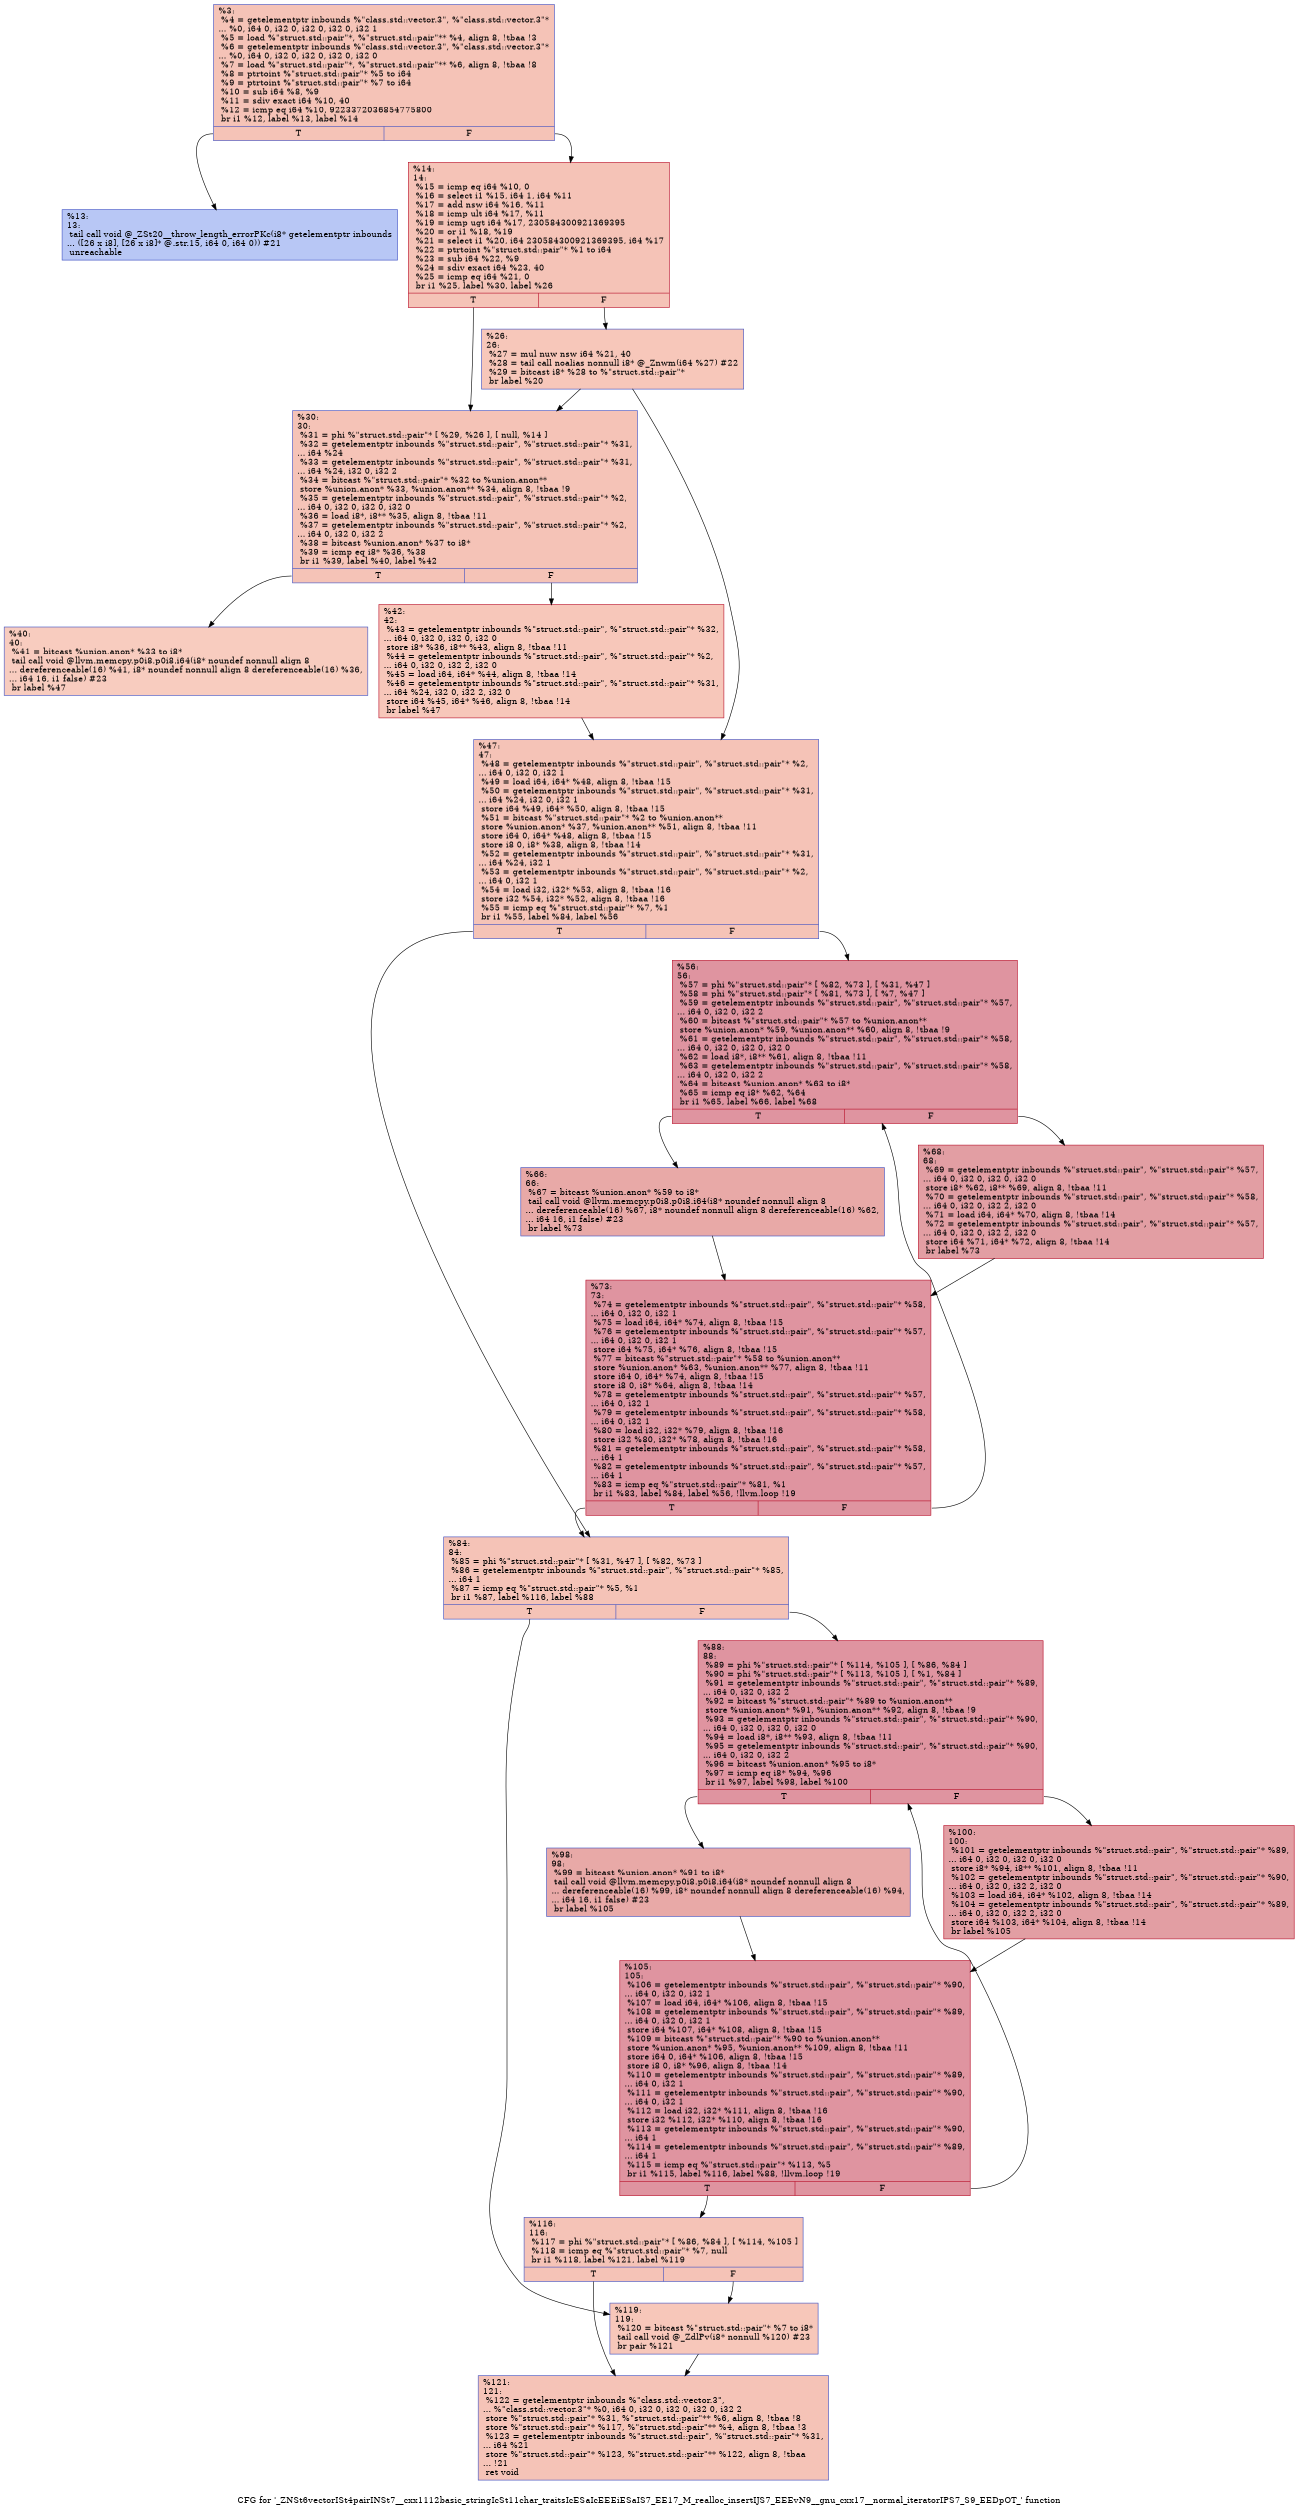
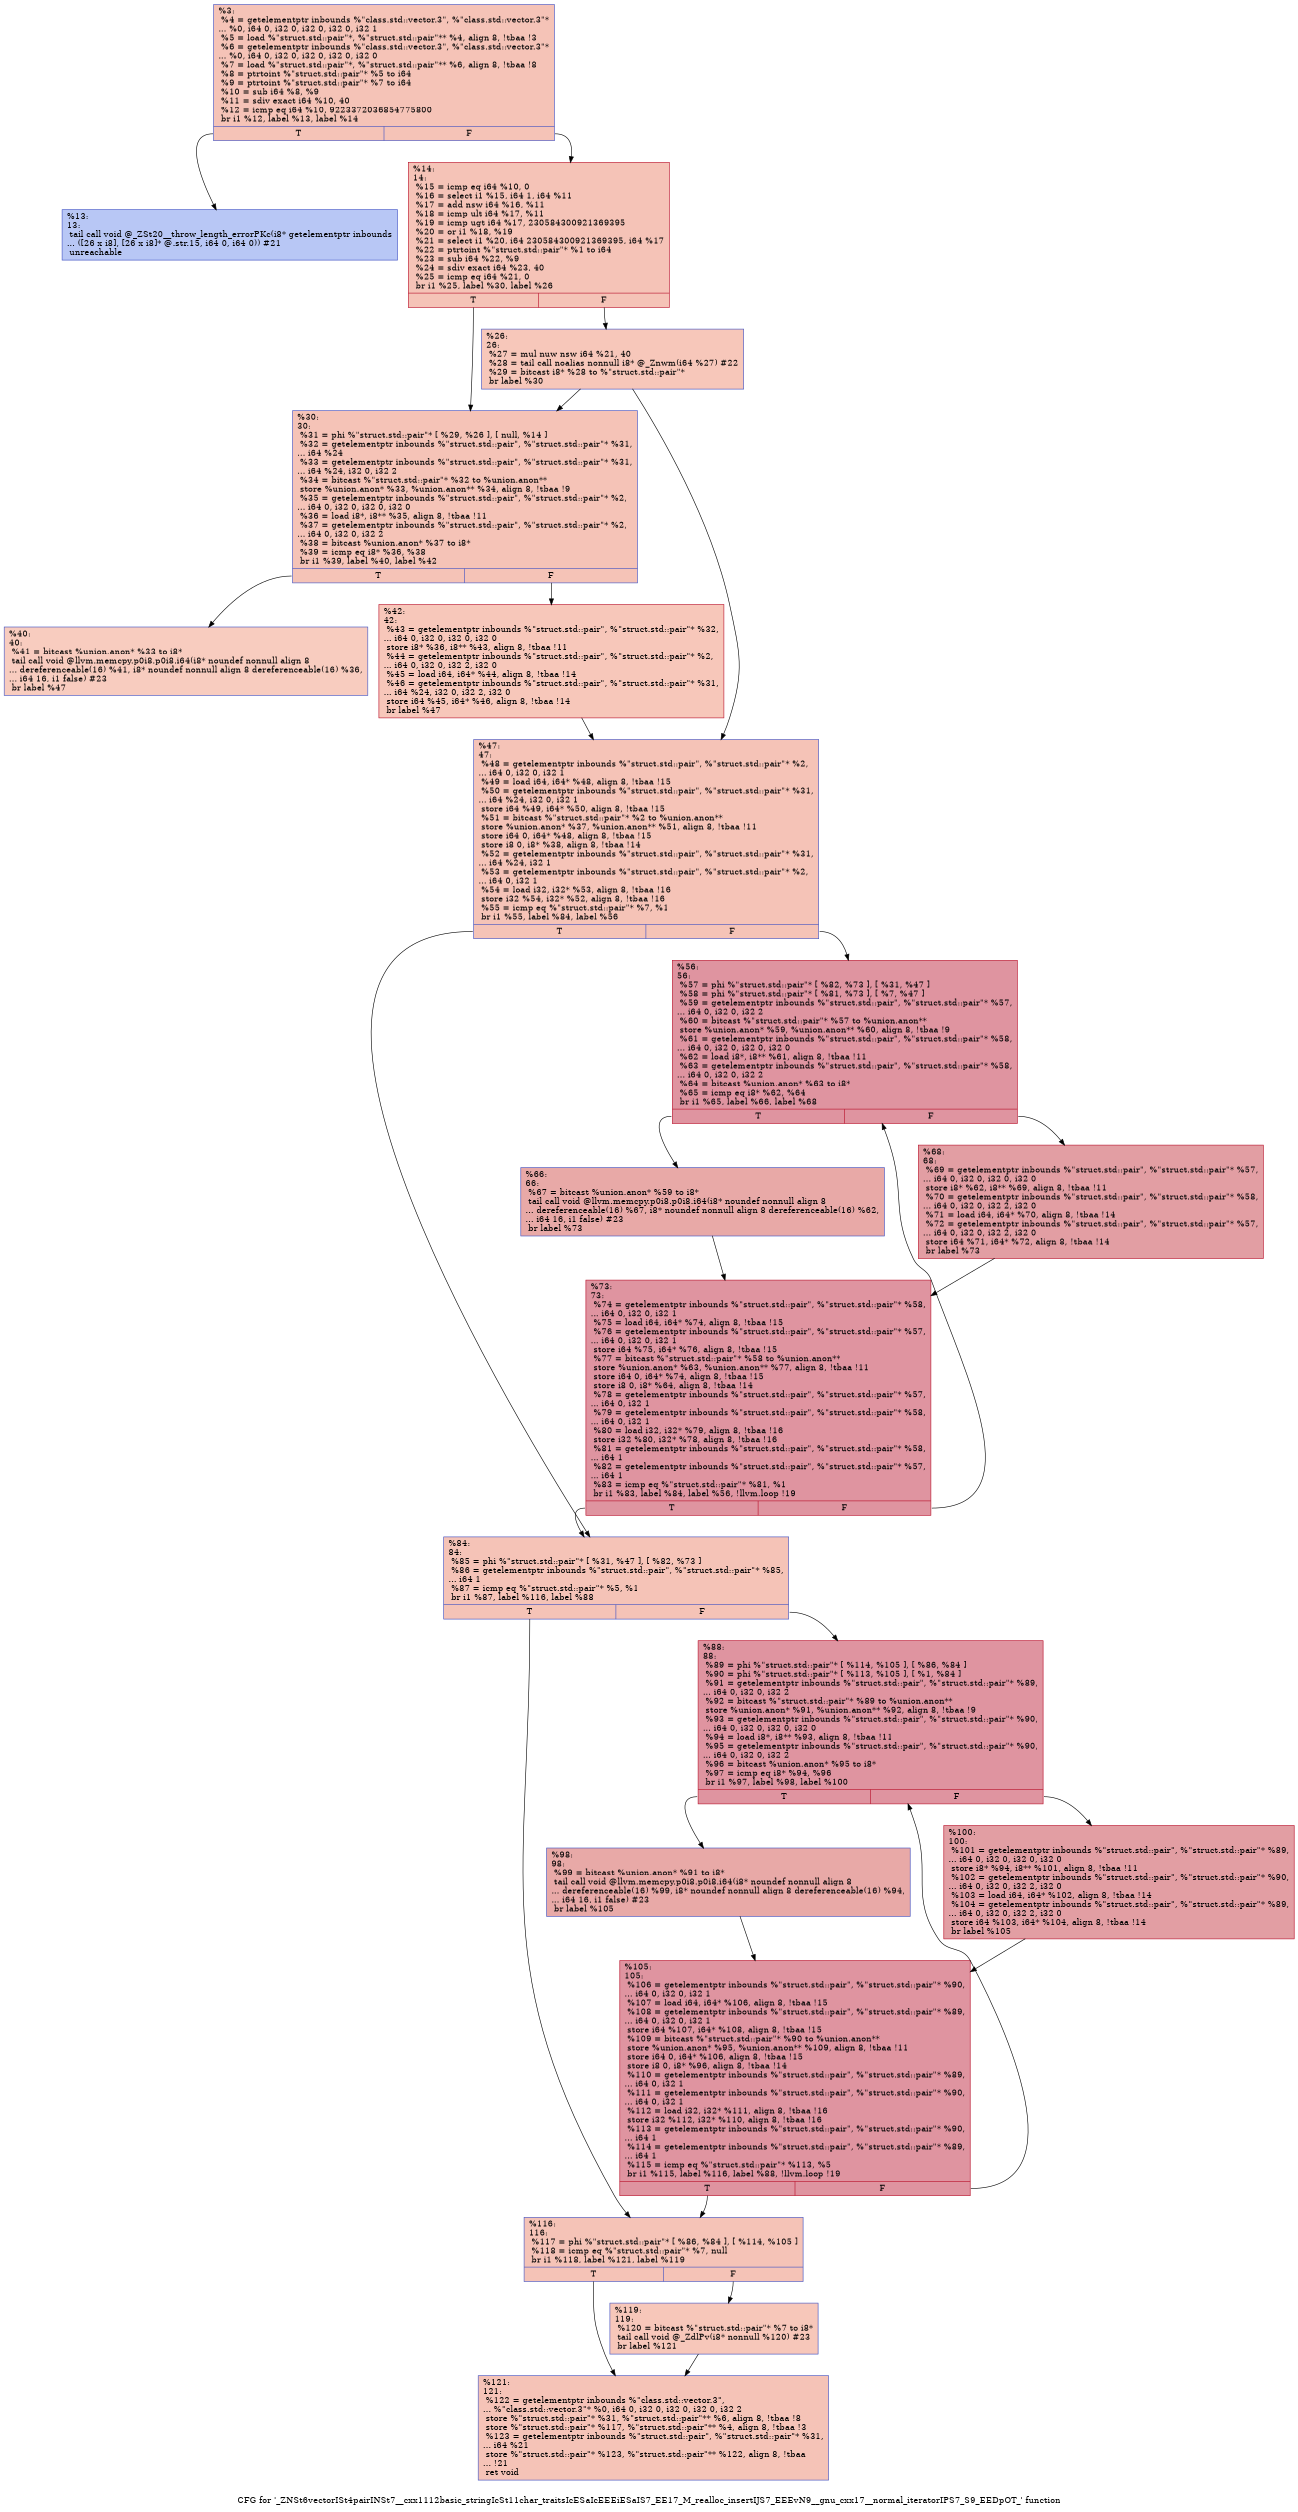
(515, 381) -> (515, 381)
(507, 1999) -> (525, 1926)
(644, 2346) -> (646, 2346)
